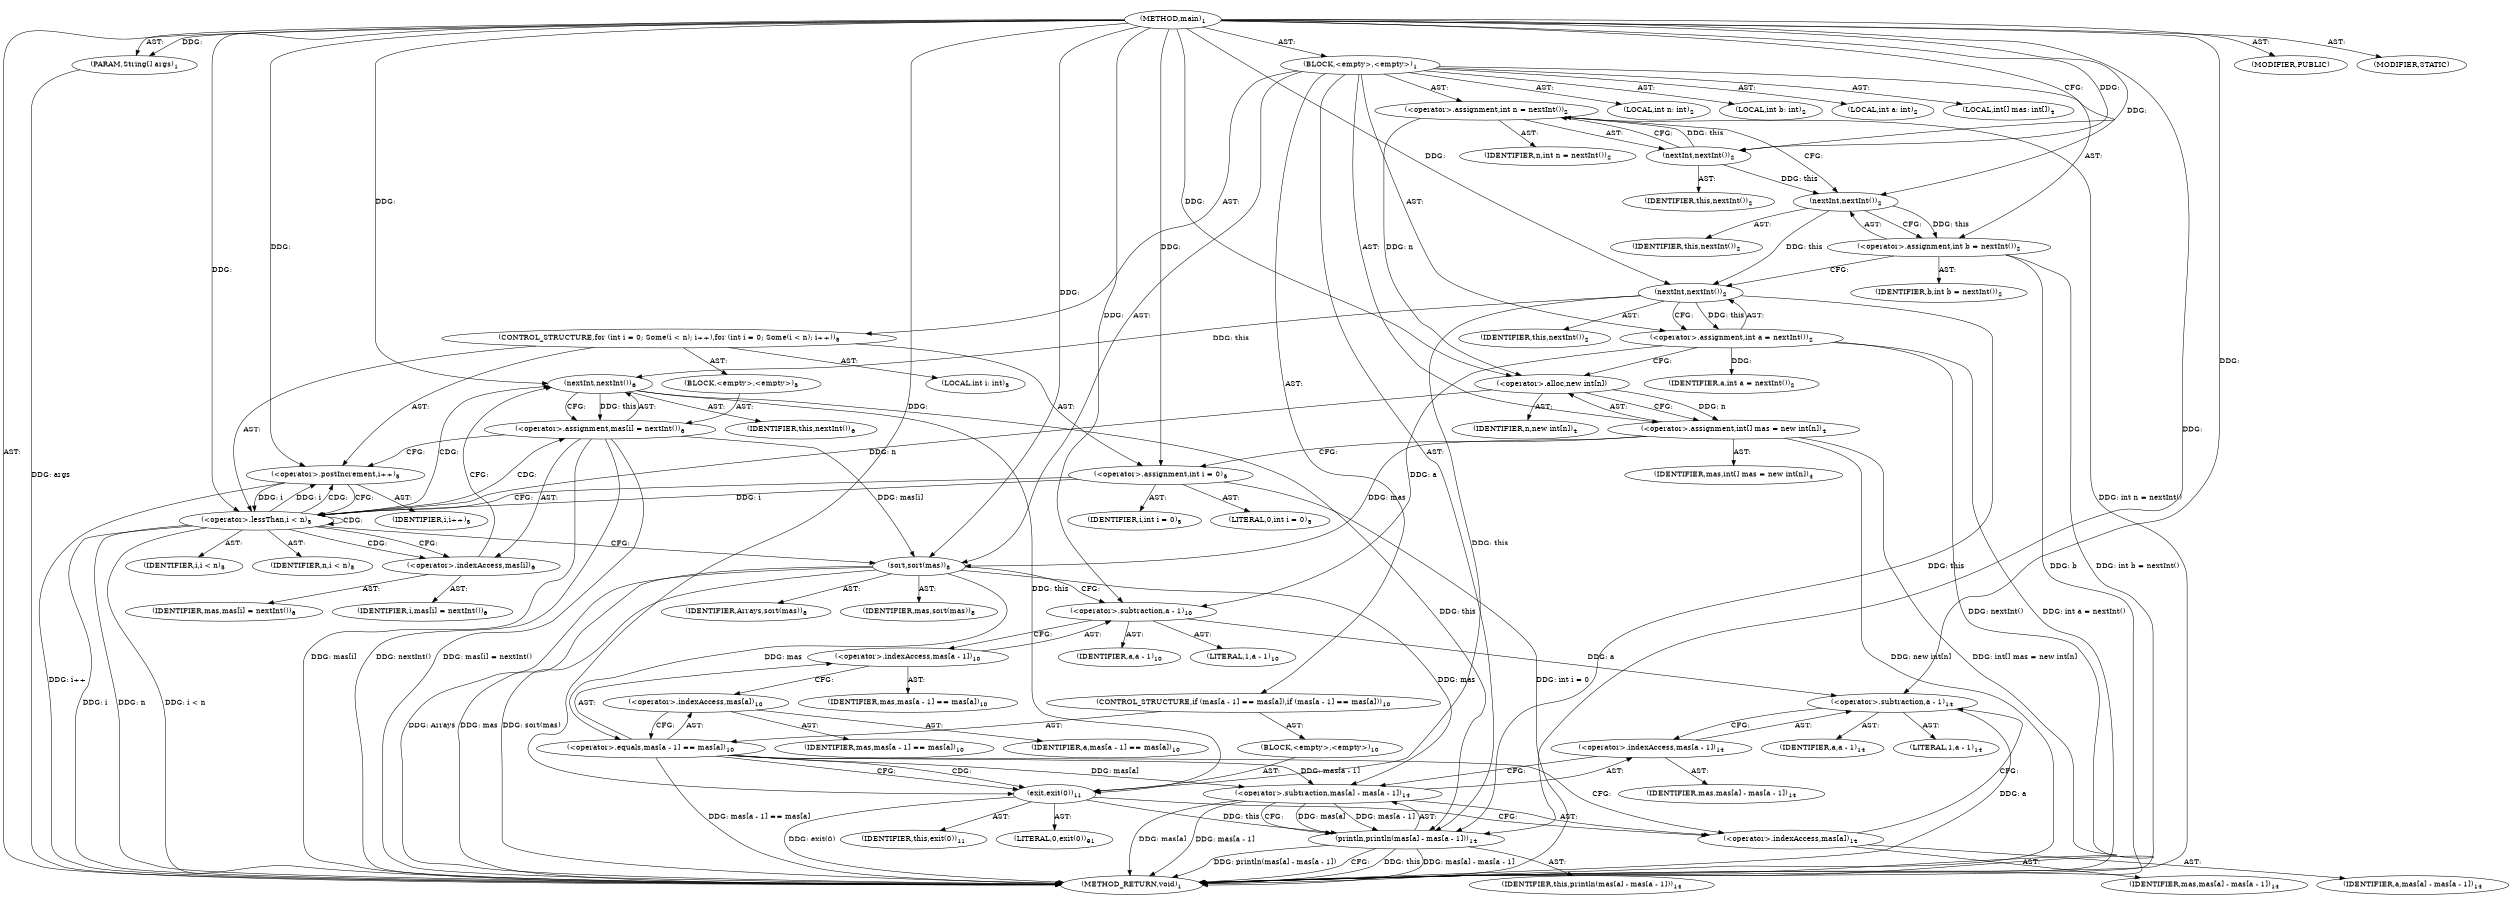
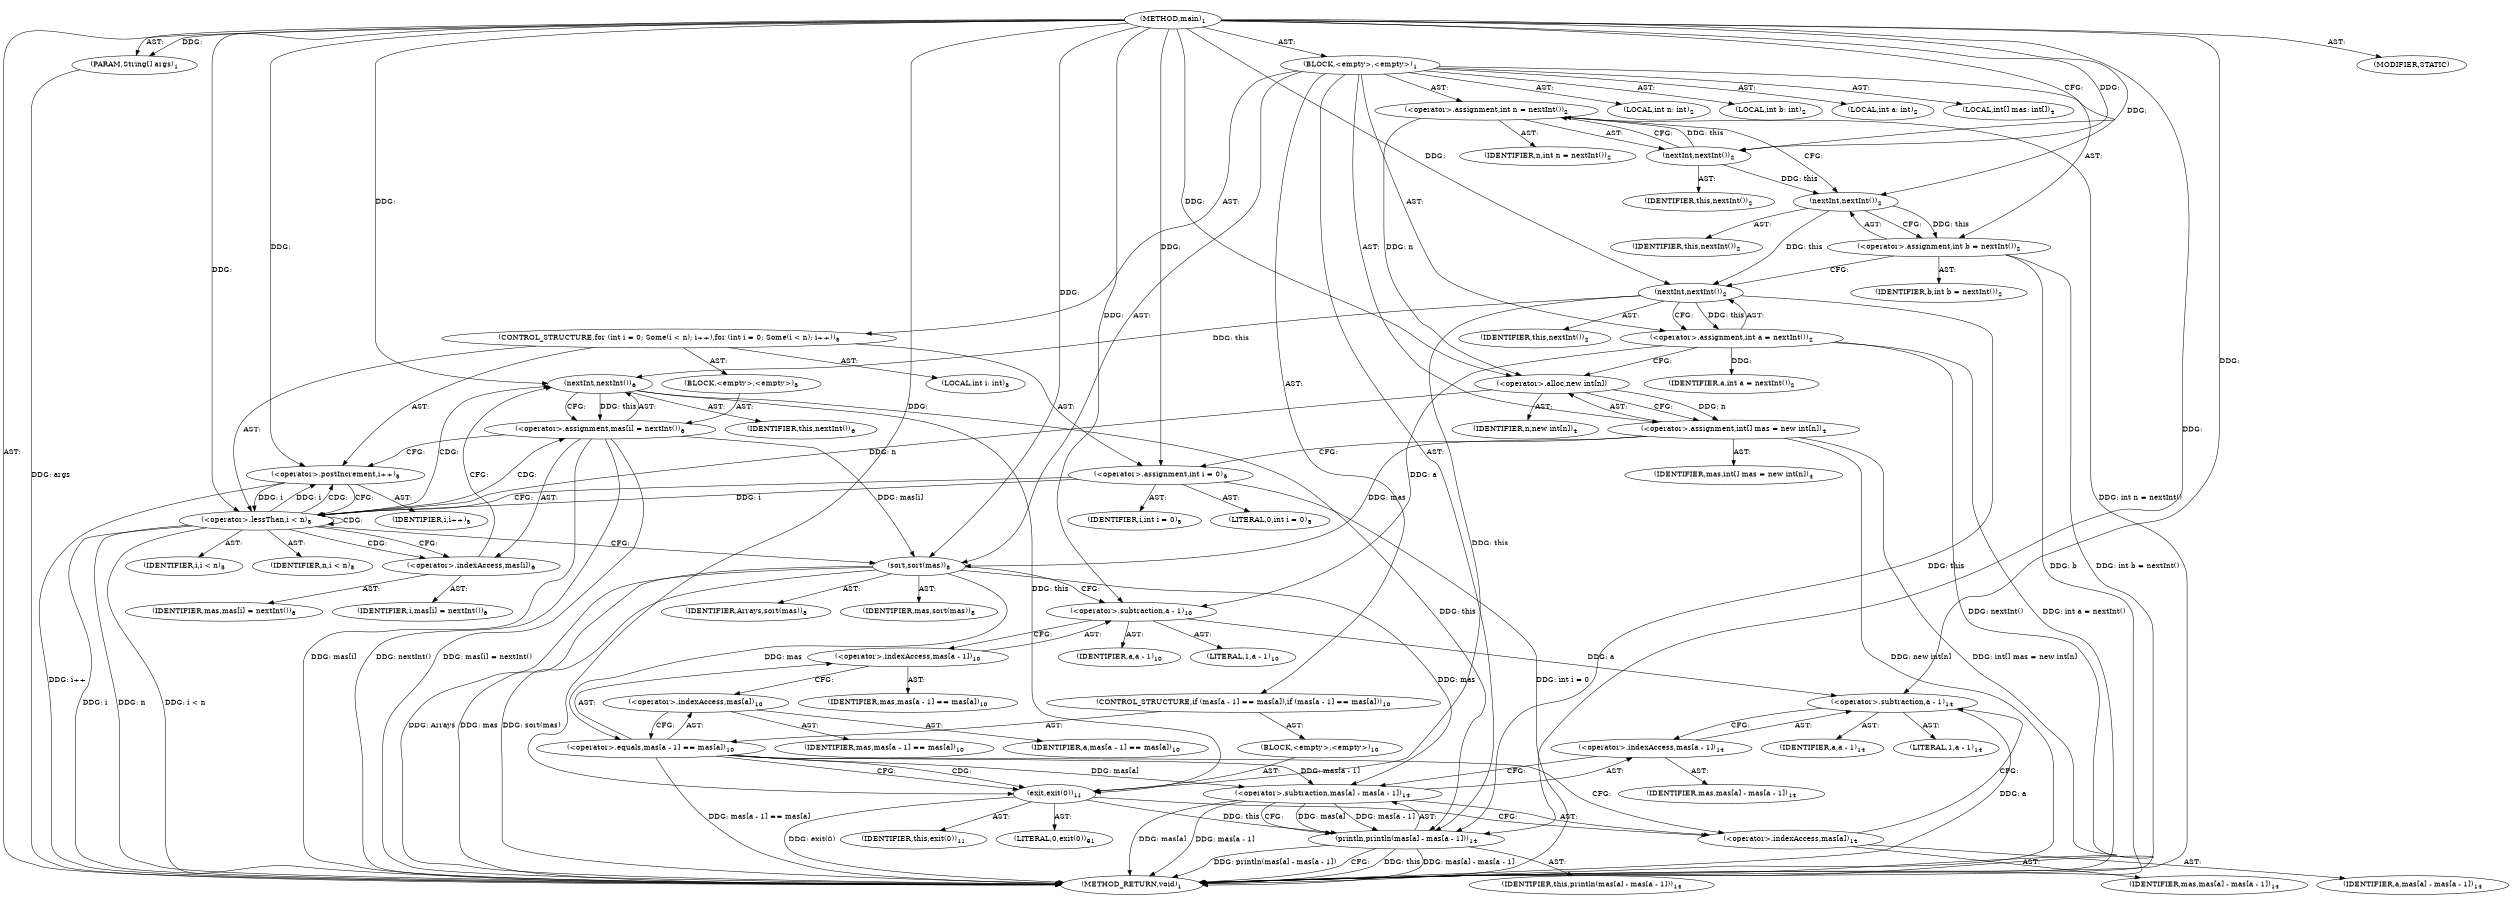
(2291, 65) -> none
